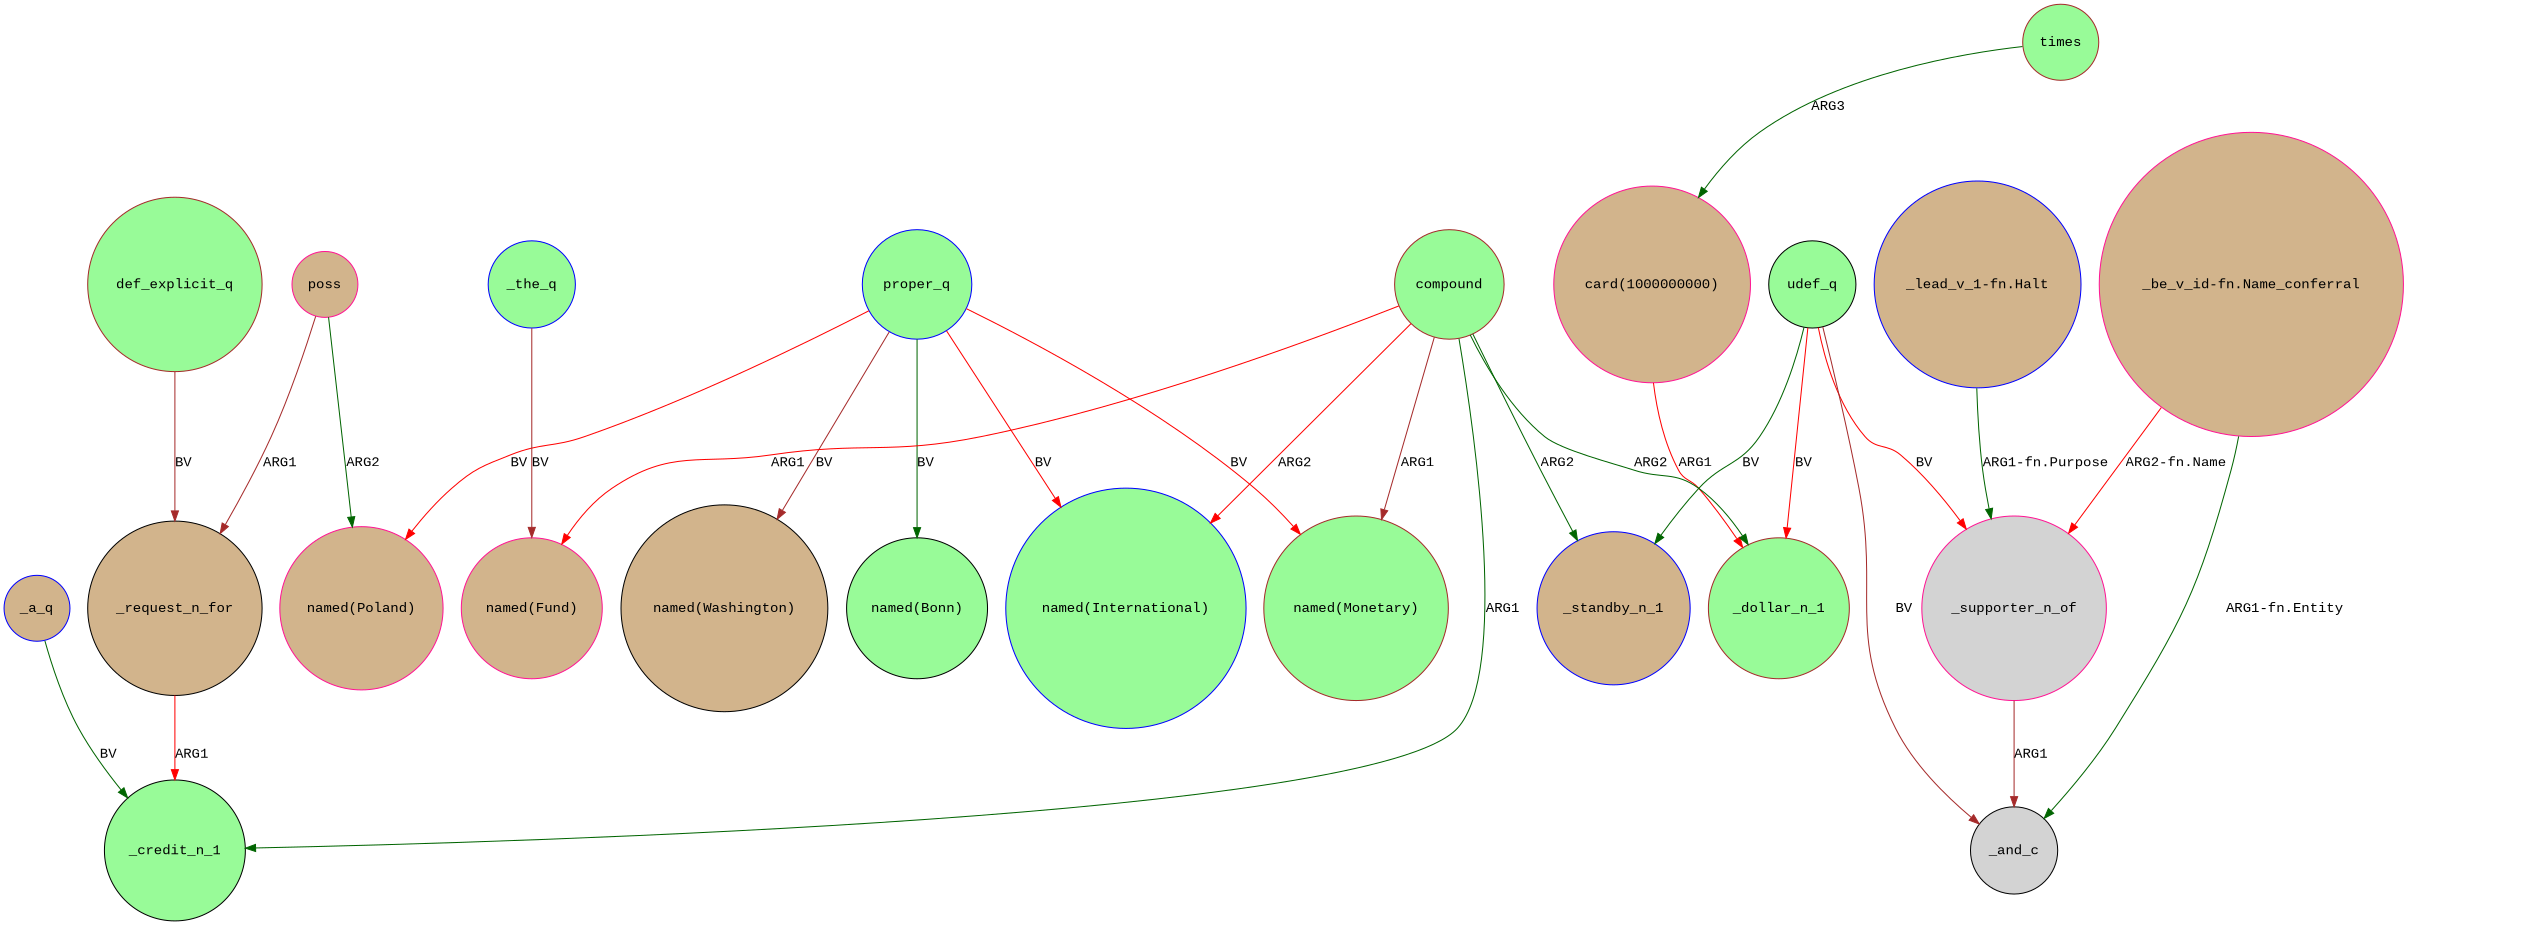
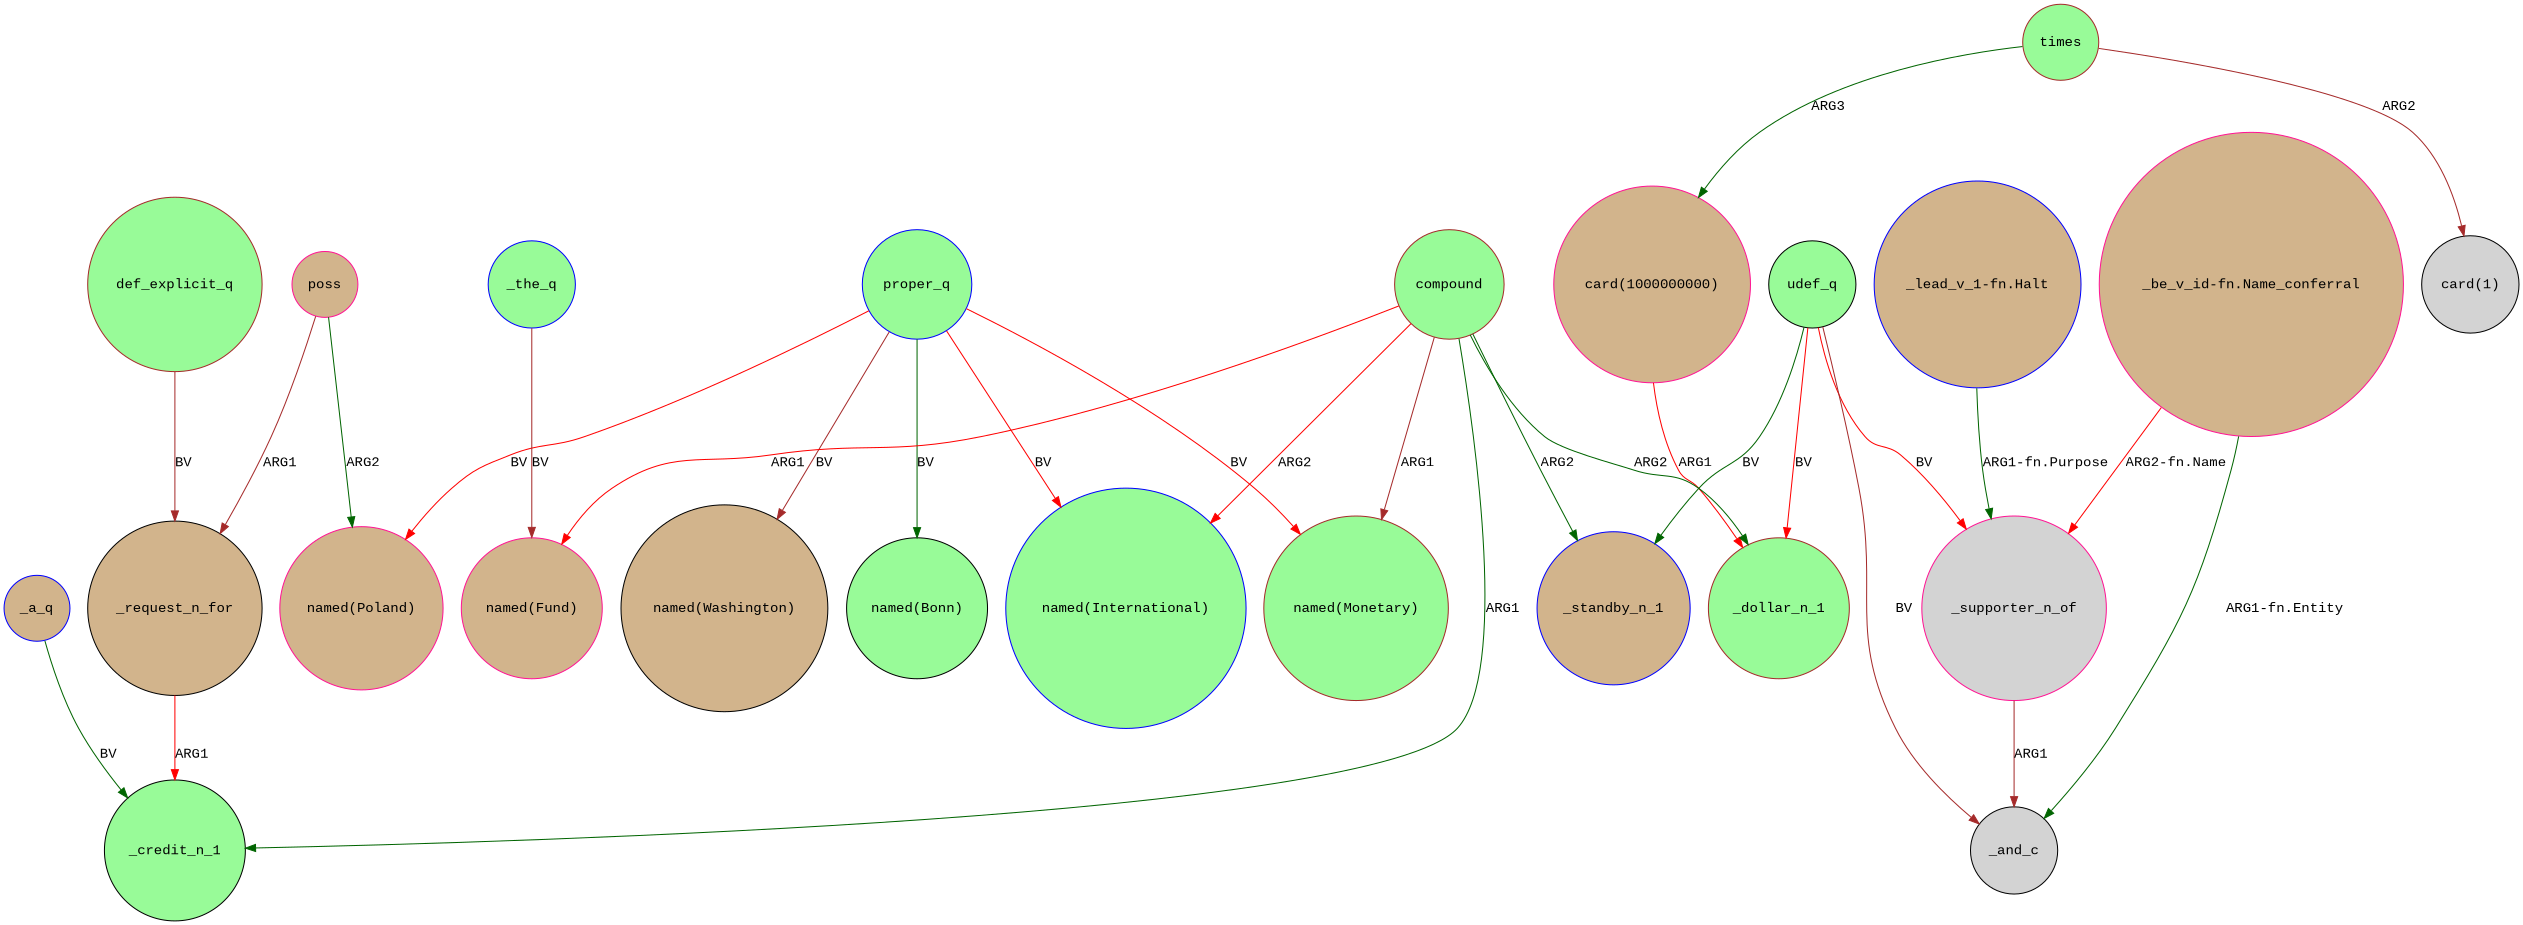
none -> (2470, 284)
